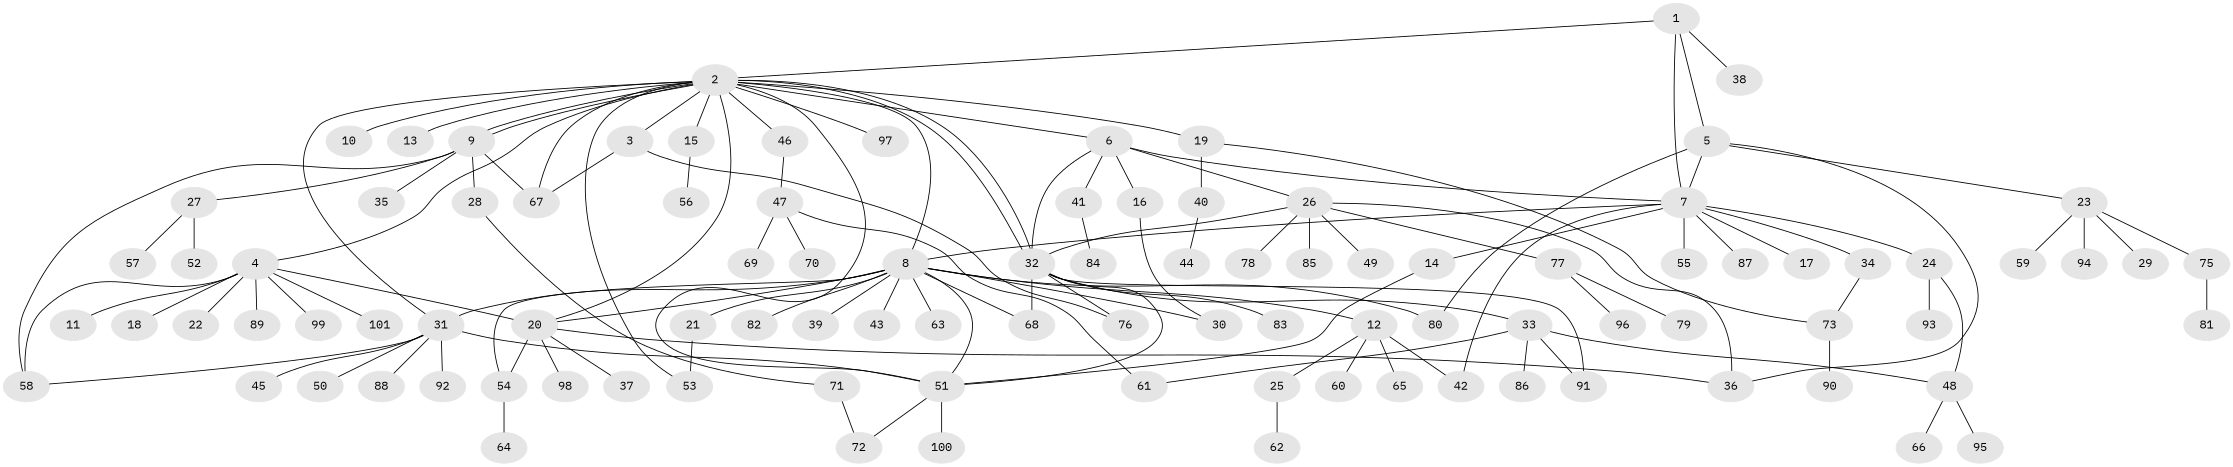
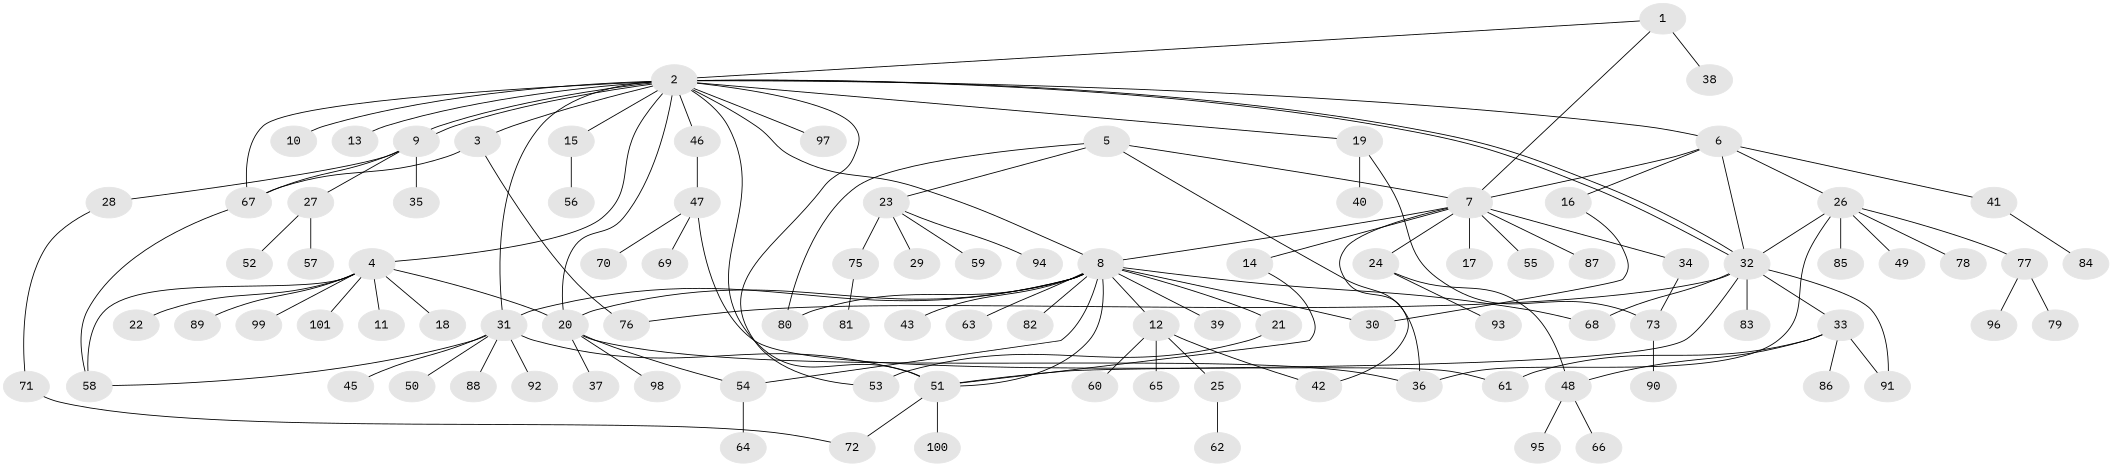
(1692, 80) -> none
(183, 180) -> (124, 267)
(1187, 264) -> none
